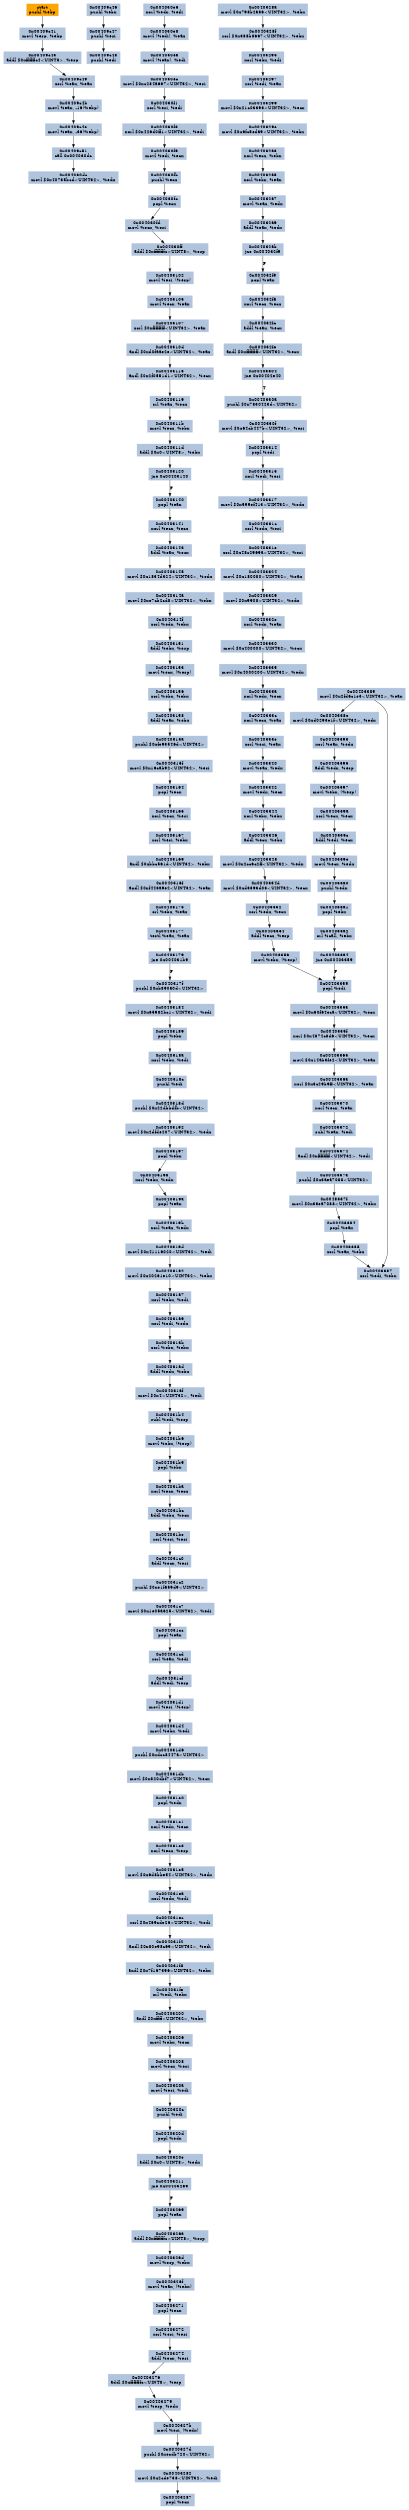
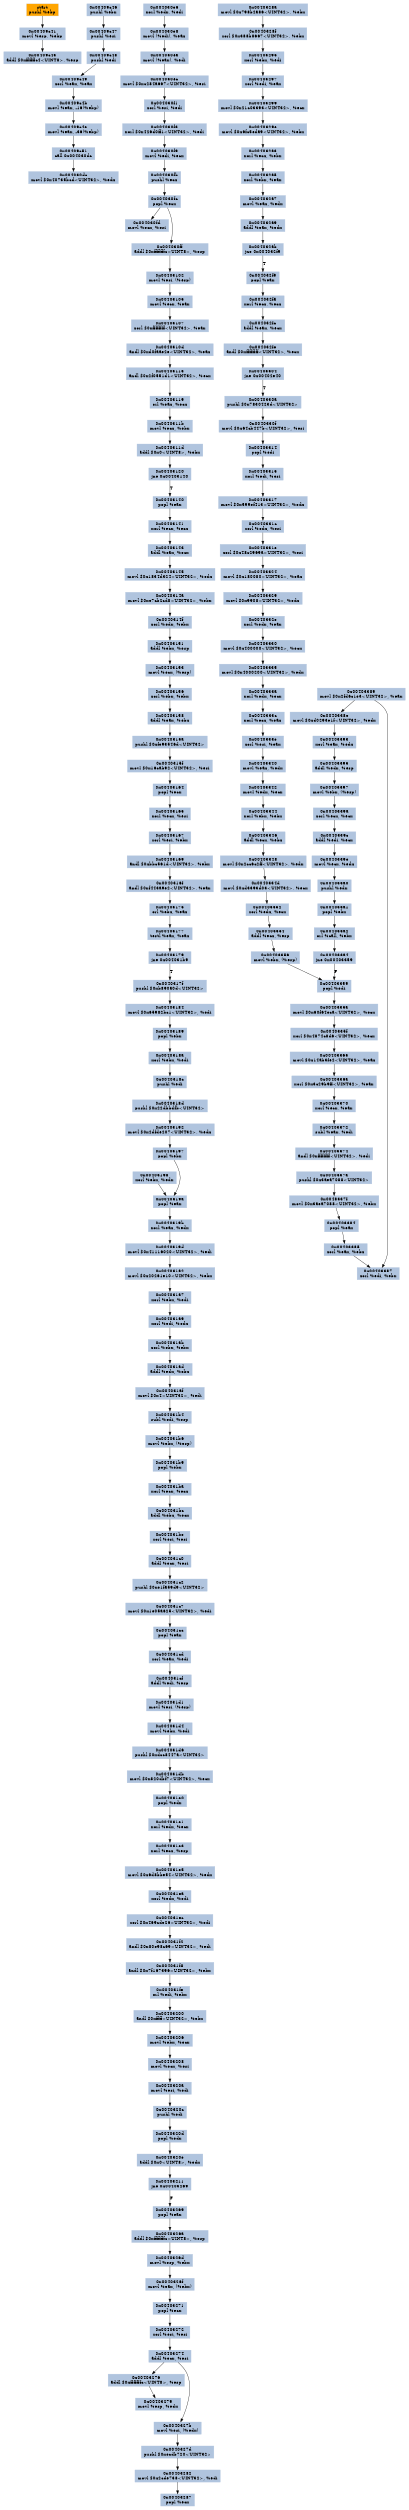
(57, 69) -> (90, 69)
(157, 236) -> (172, 224)
(264, 264) -> (264, 264)
(172, 488) -> (172, 488)
none -> (170, 585)
(172, 972) -> (172, 972)
(163, 1164) -> (180, 1176)
(167, 2415) -> (190, 2389)
